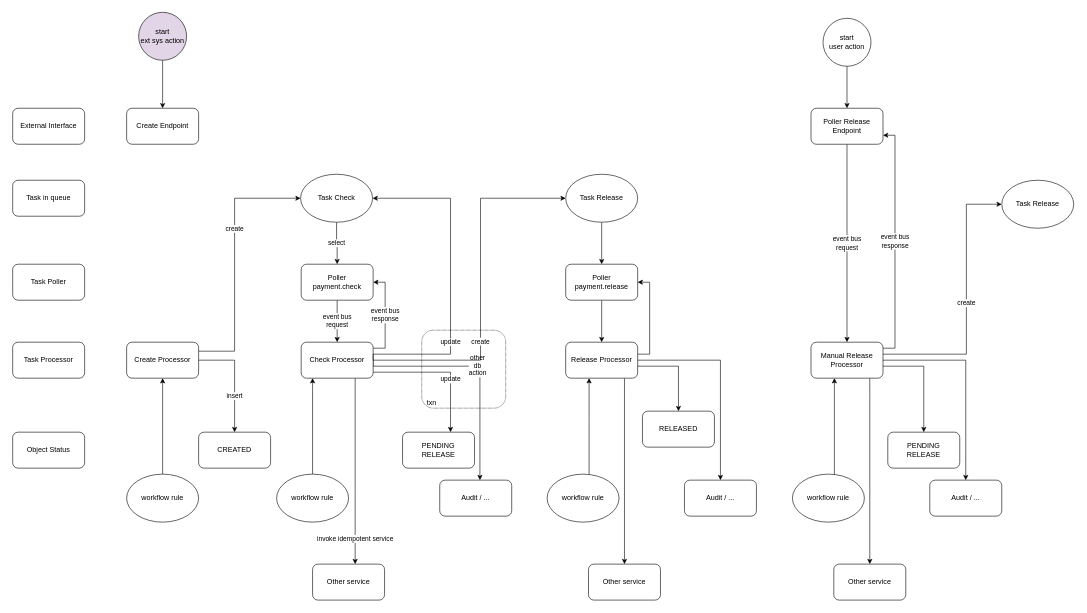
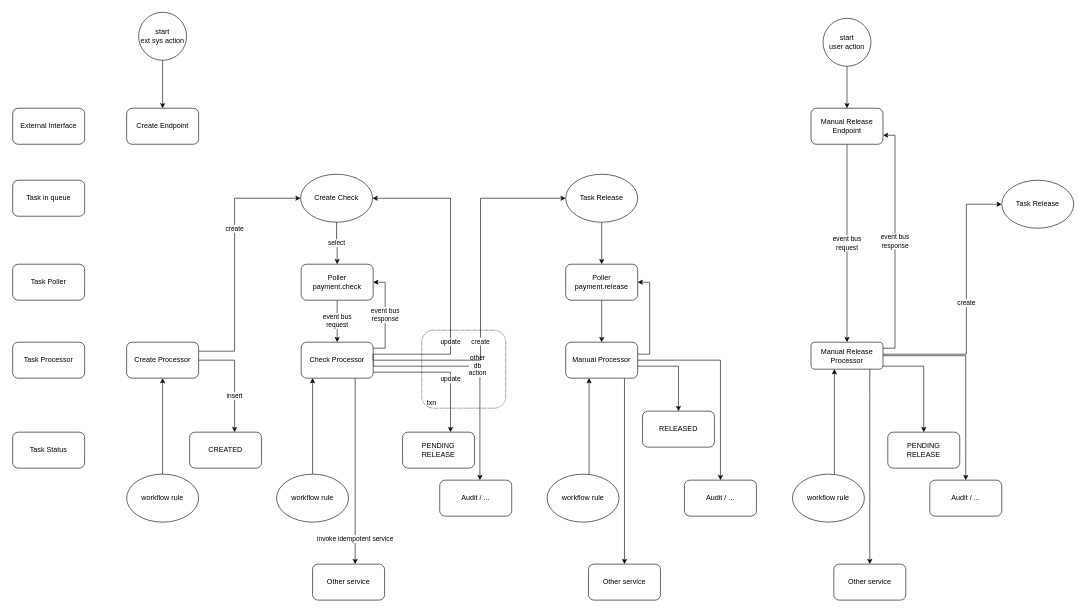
(162, 36) -> (162, 36)
(847, 126) -> (847, 126)
(336, 198) -> (336, 198)
(602, 360) -> (602, 360)
(847, 360) -> (847, 356)
(48, 450) -> (48, 450)
(234, 450) -> (225, 450)
